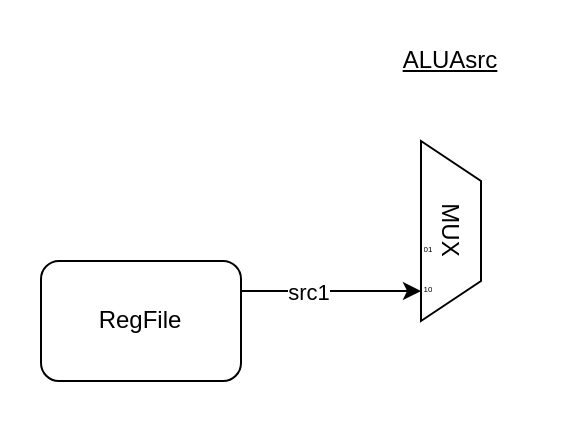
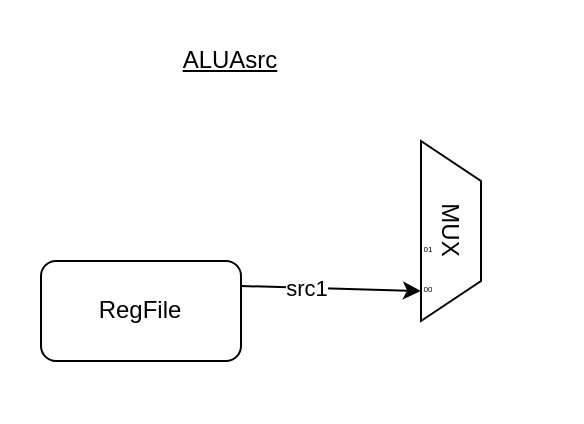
(451, 61) -> (231, 61)
(429, 291) -> (429, 291)
(141, 321) -> (141, 311)
